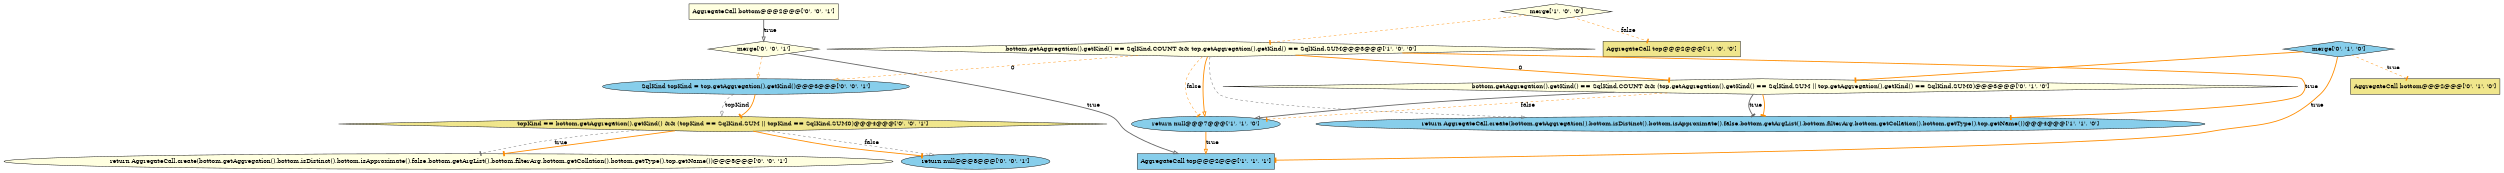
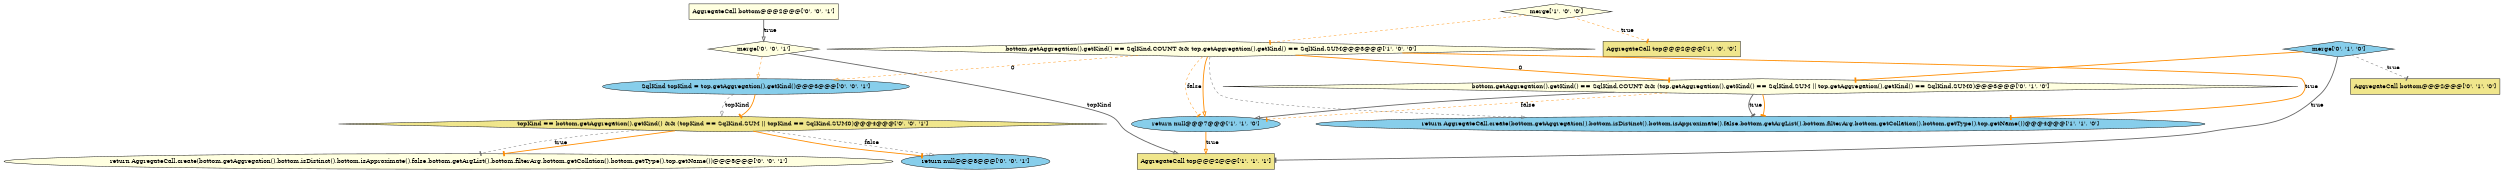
(1628, 30) -> (1628, 30)
(2379, 66) -> (2379, 66)
(1094, 105) -> (1099, 105)
(1824, 150) -> (1824, 150)
(1206, 161) -> (1206, 161)
